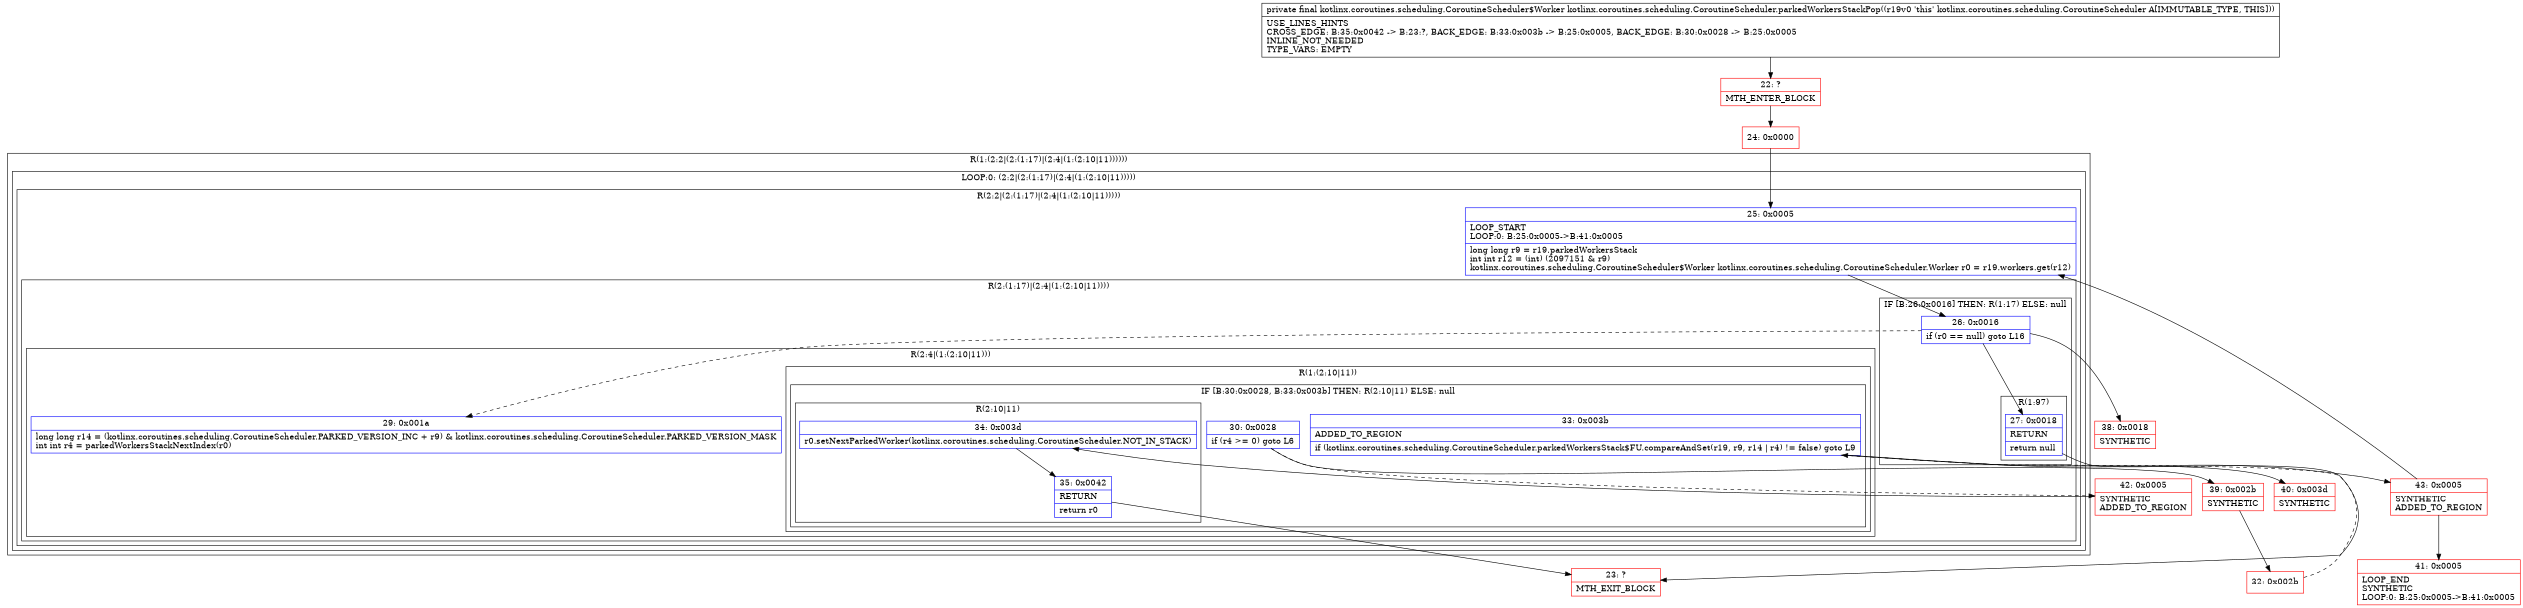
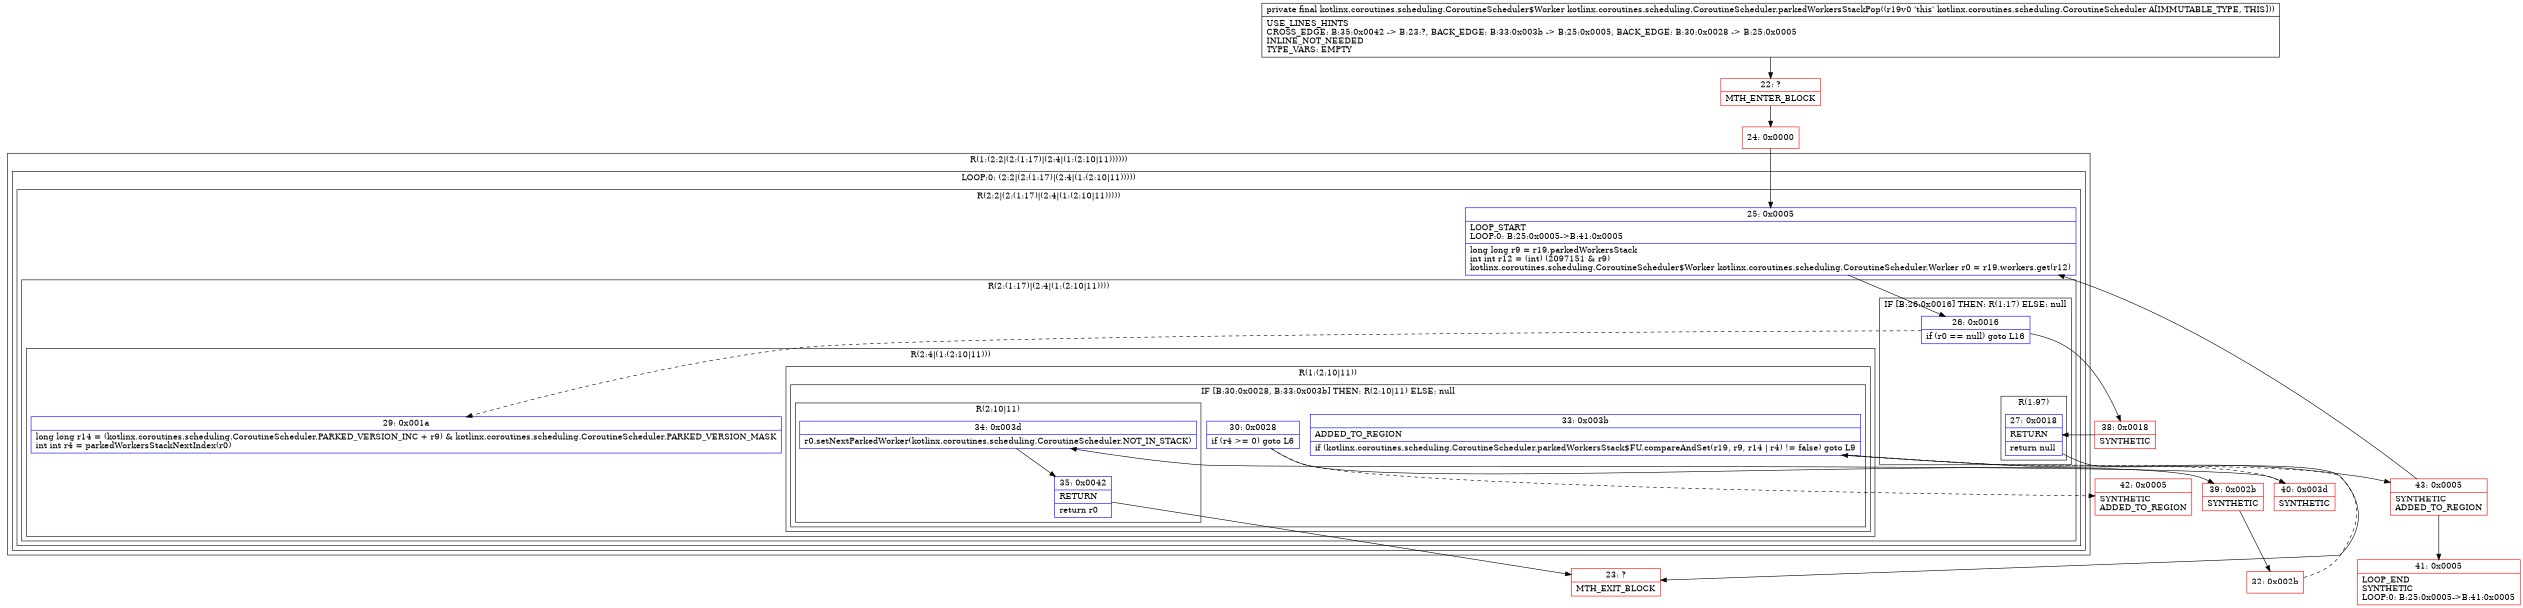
(2001, 376) -> (2081, 435)
(2064, 466) -> (2064, 466)
(1383, 478) -> (1681, 467)
